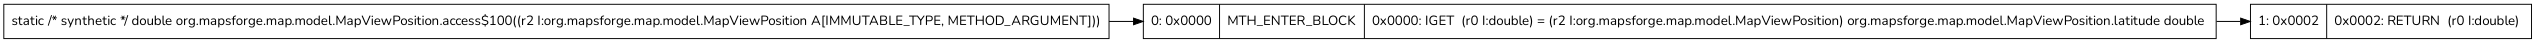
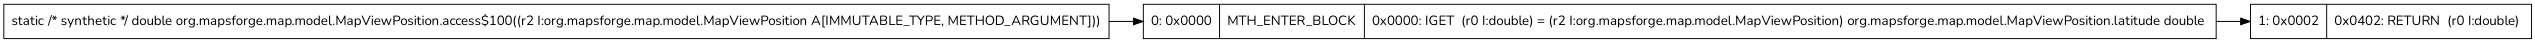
(2429, 21) -> (2429, 21)
